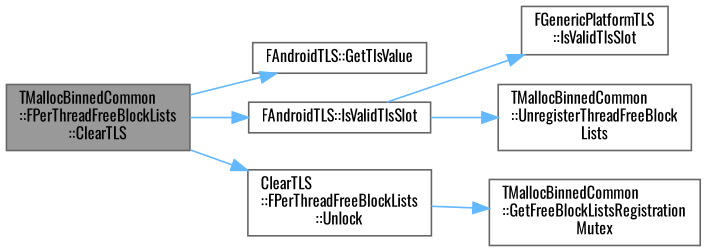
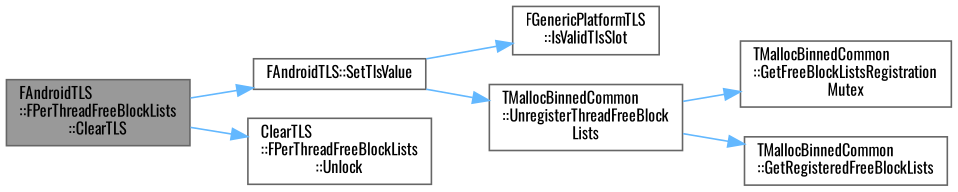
(340, 58) -> none
(98, 118) -> (98, 113)
(340, 118) -> (340, 74)
none -> (846, 161)
(452, 207) -> (704, 98)
